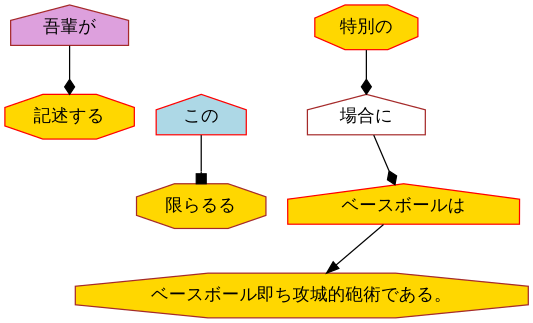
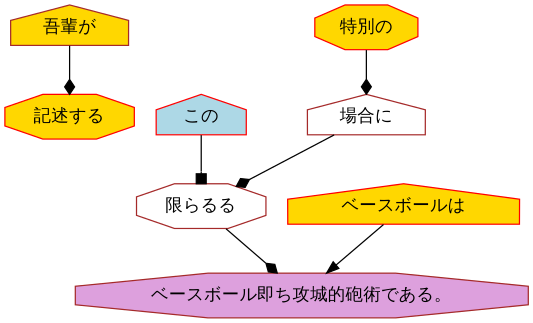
(70, 27) -> (70, 27)
(381, 153) -> (292, 157)
(201, 206) -> (201, 206)
none -> (246, 246)
(302, 296) -> (302, 296)
